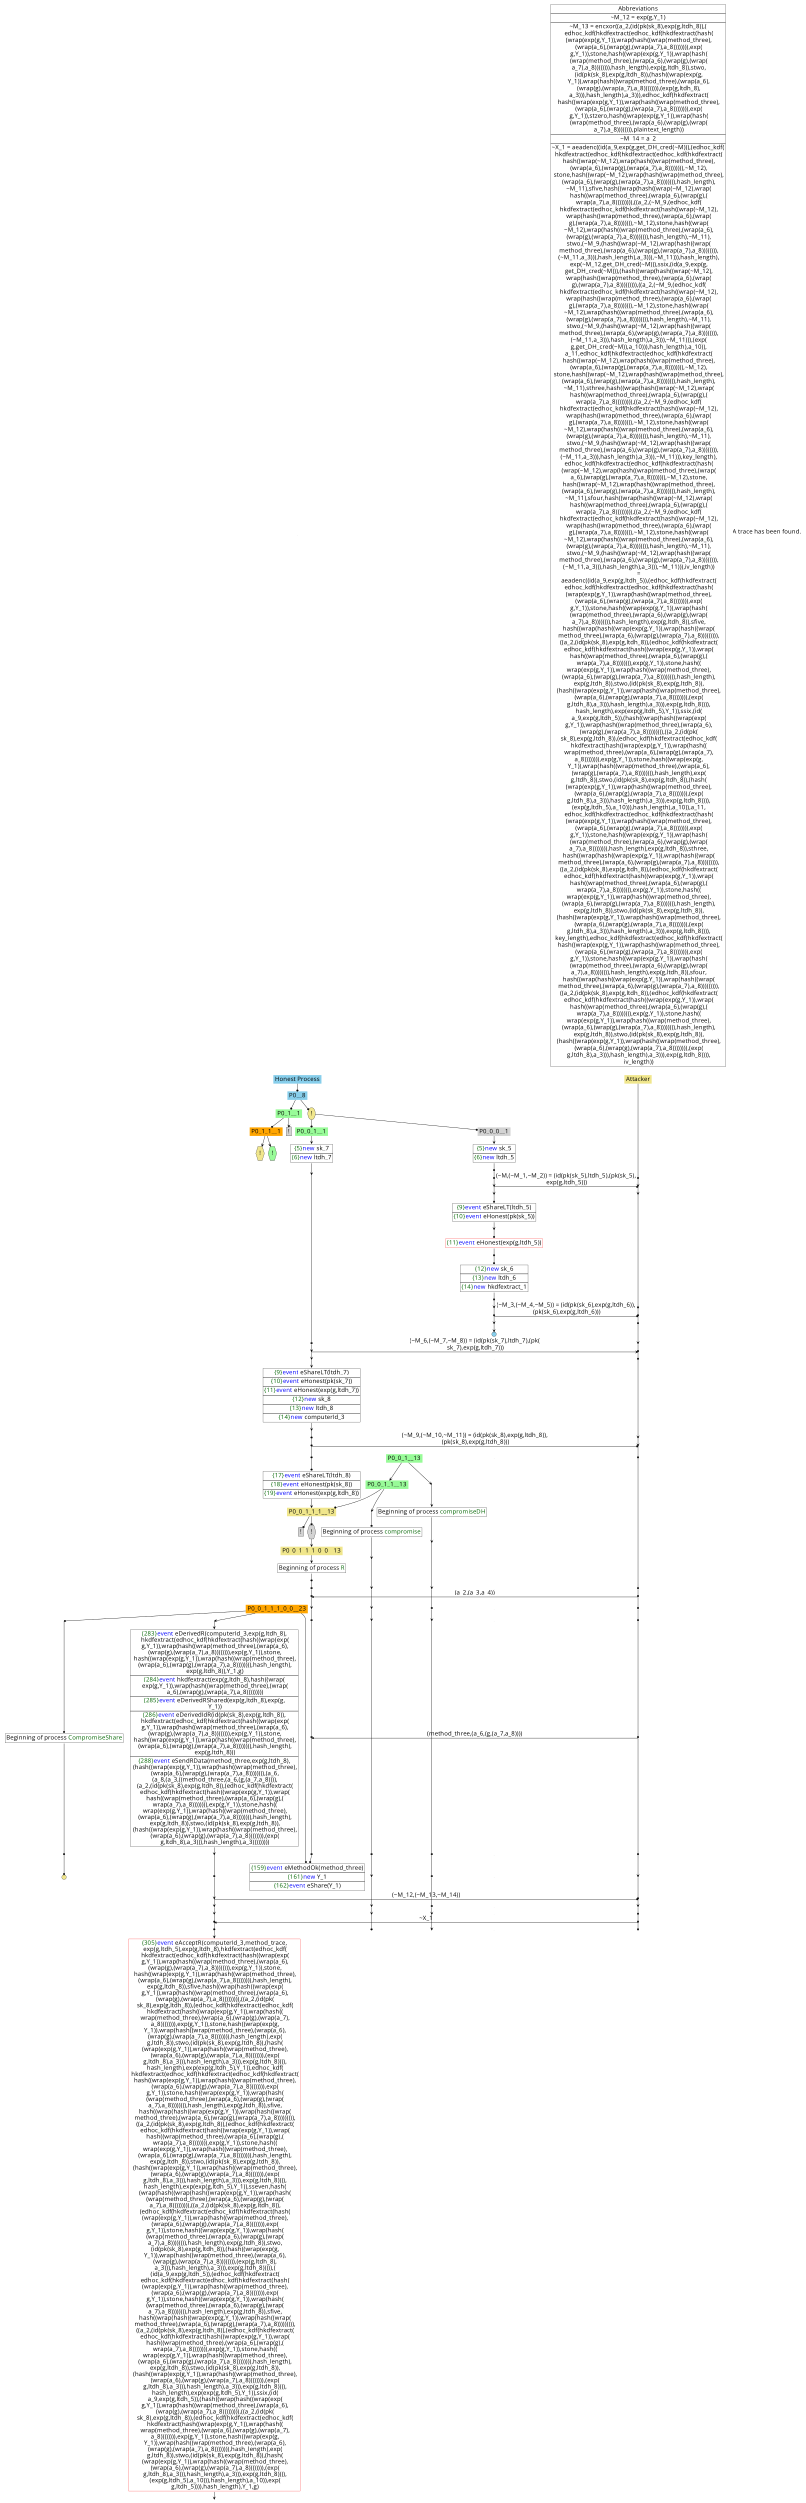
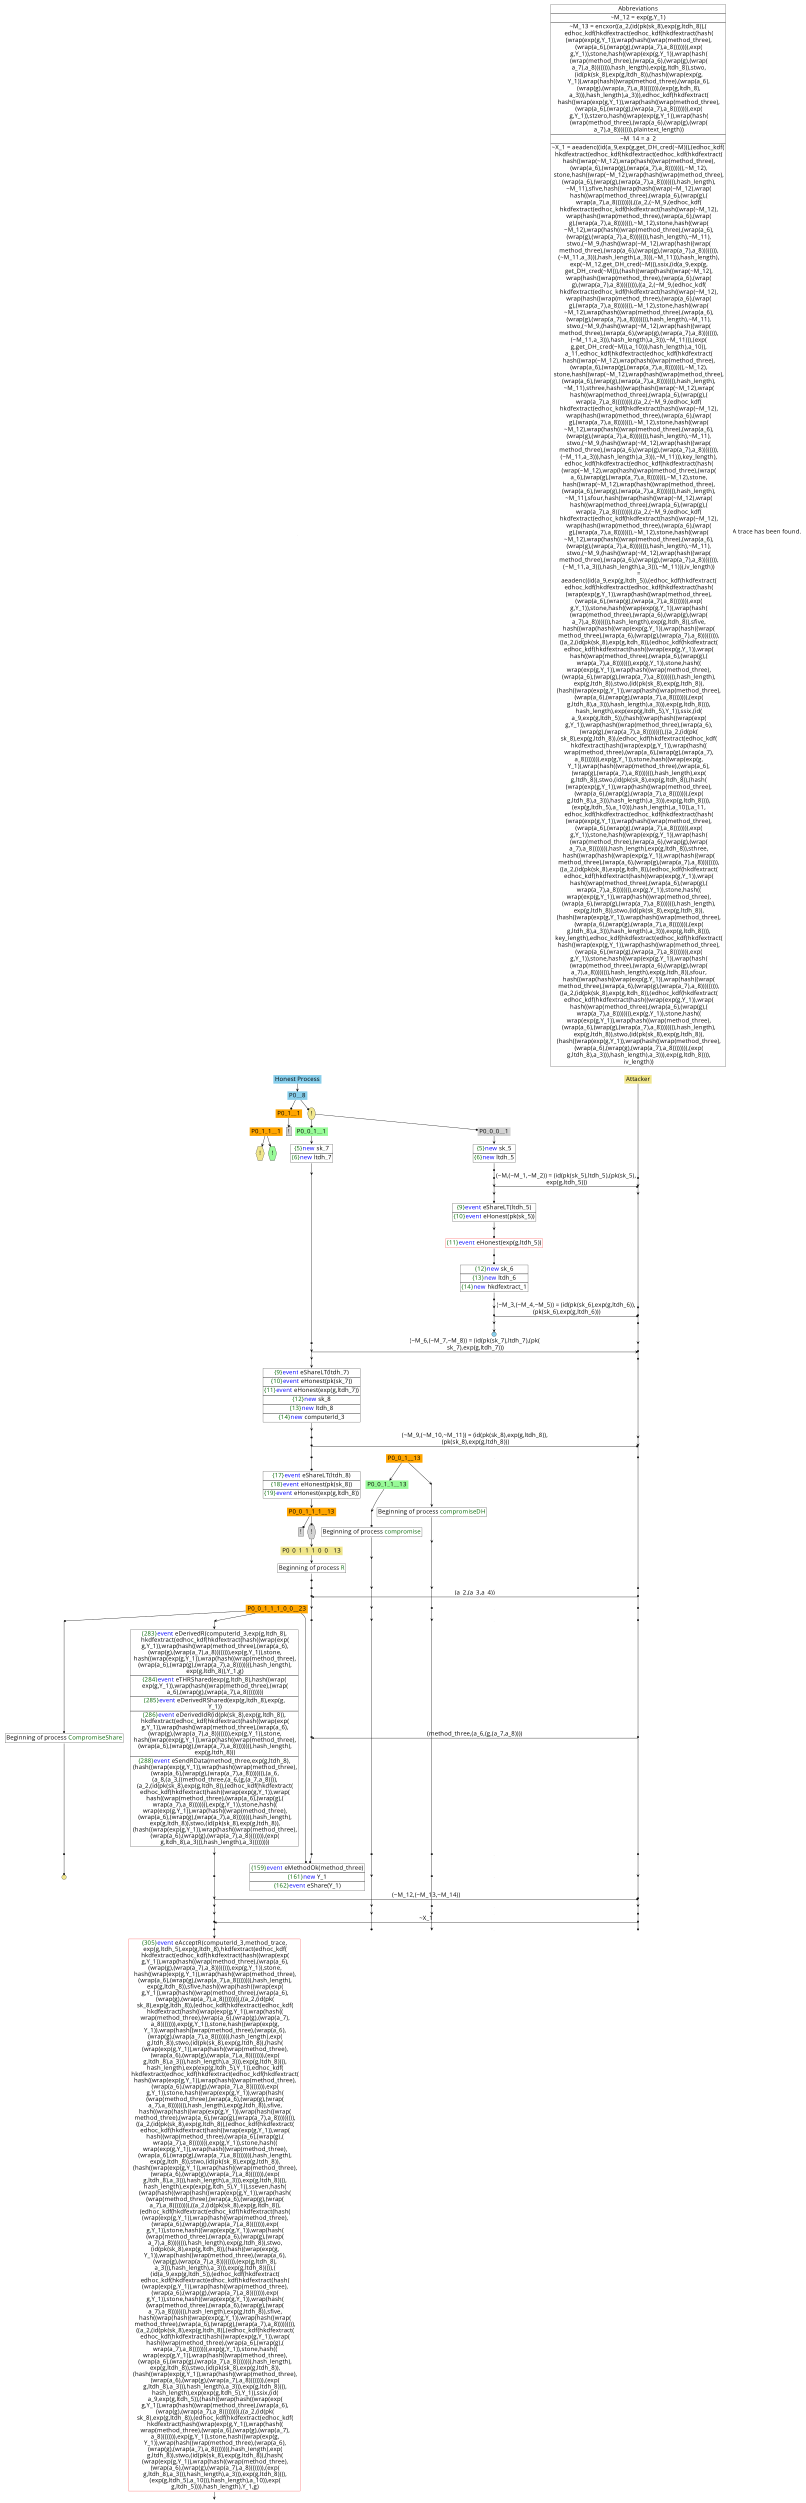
(297, 1087) -> (297, 1087)
(289, 1114) -> (289, 1114)
(278, 1122) -> none
(404, 1458) -> (404, 1458)
(360, 1501) -> none
(312, 1512) -> (312, 1512)
(230, 1680) -> (230, 1680)
